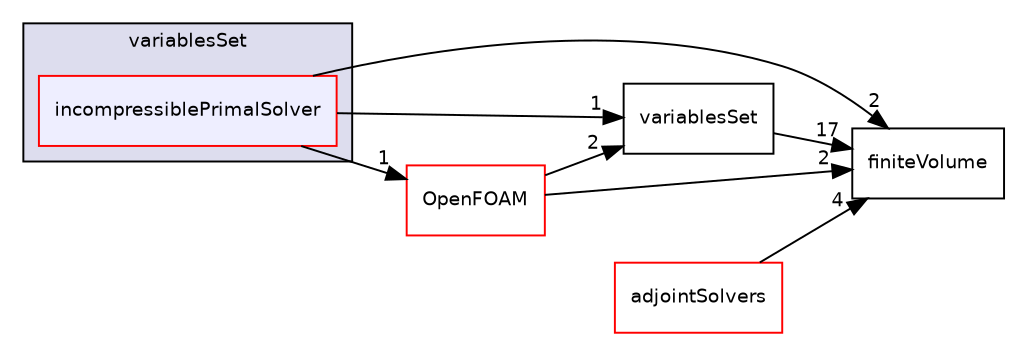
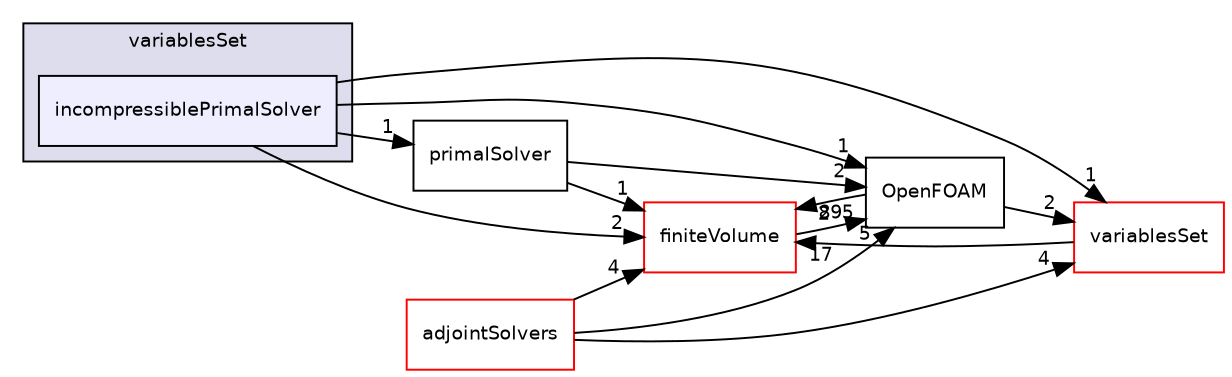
(188, 111) -> (188, 111)
(699, 119) -> (1149, 237)
none -> (490, 156)
(928, 163) -> (720, 237)
(476, 200) -> (935, 193)
none -> (821, 229)
none -> (734, 310)
none -> (818, 329)
